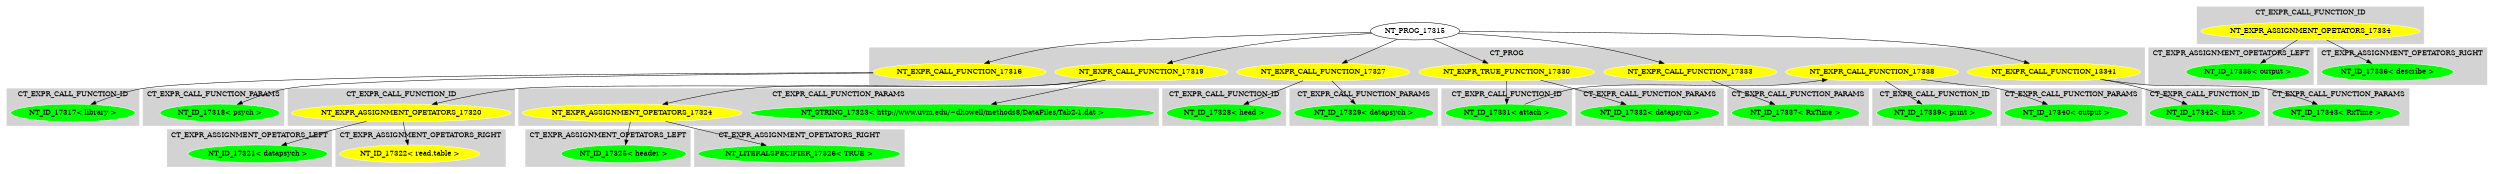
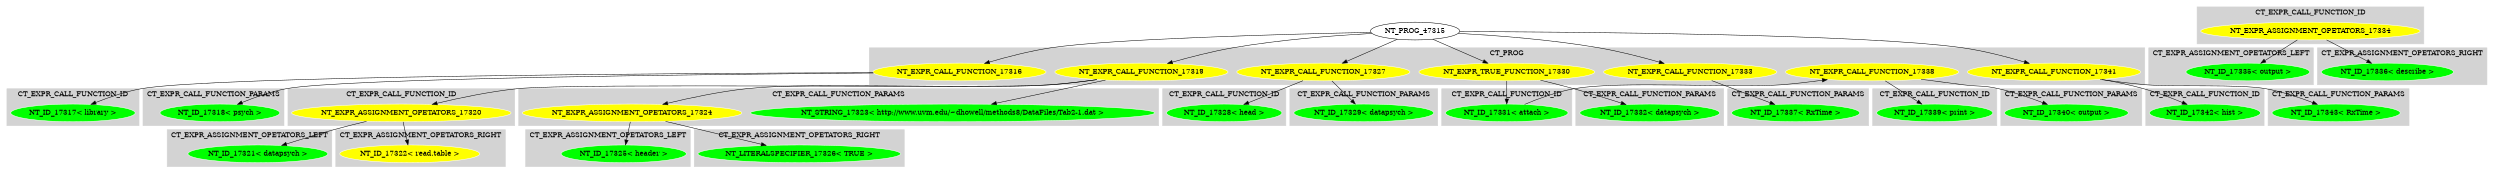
(1415, 31) -> (1415, 31)
(2054, 72) -> (2054, 72)
